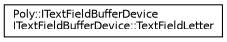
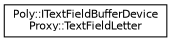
(113, 21) -> (86, 21)
